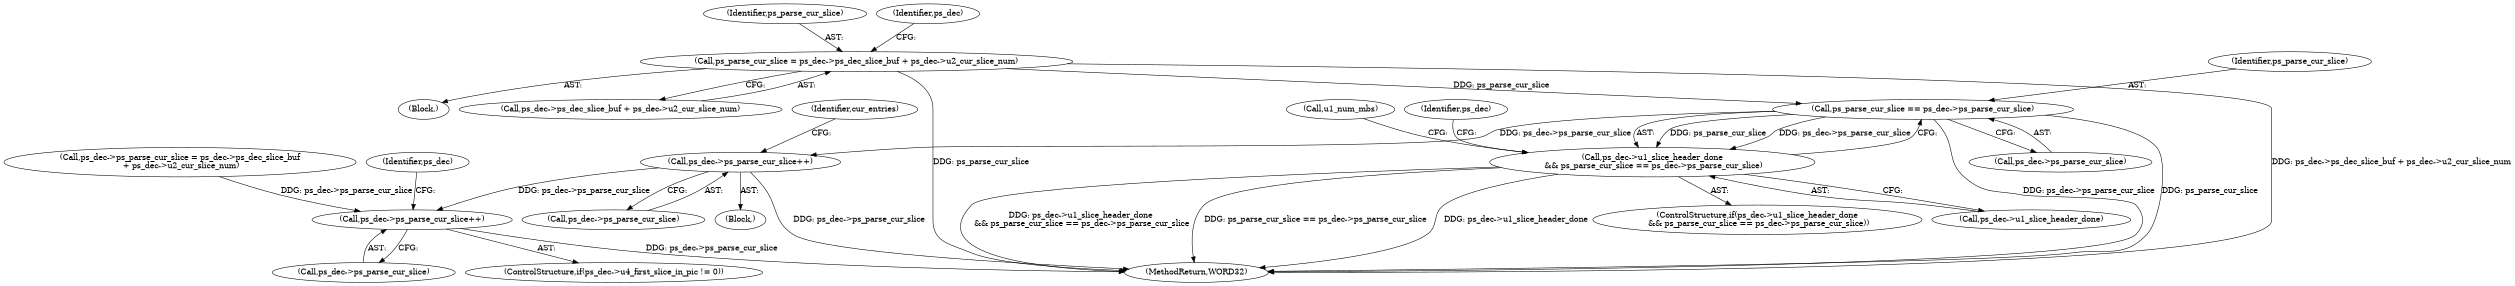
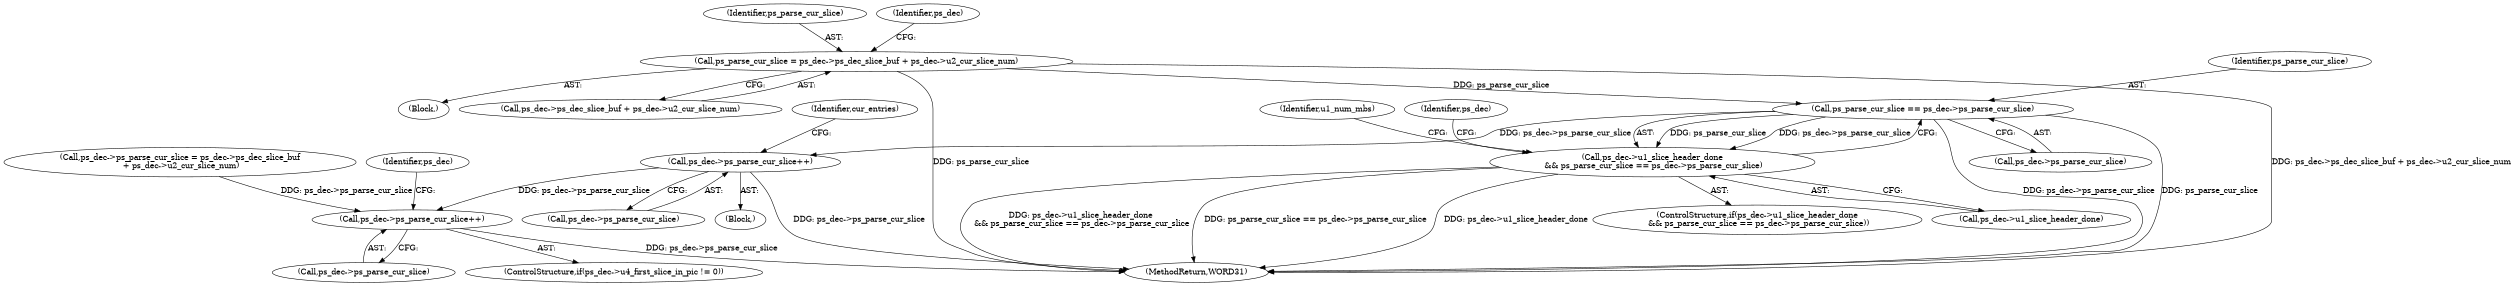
(1341, 109) -> (1327, 109)
(1196, 273) -> (1196, 273)
